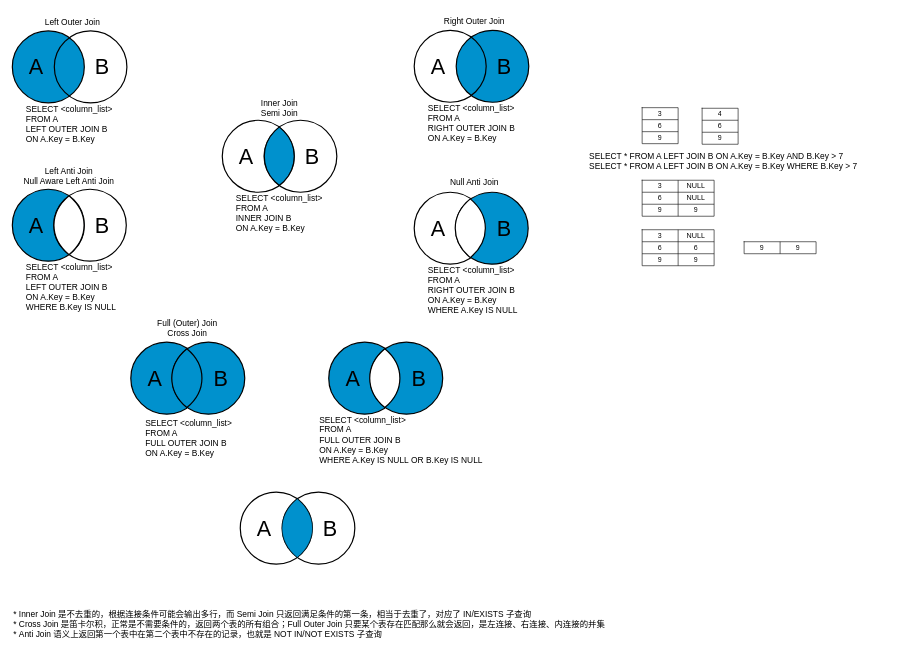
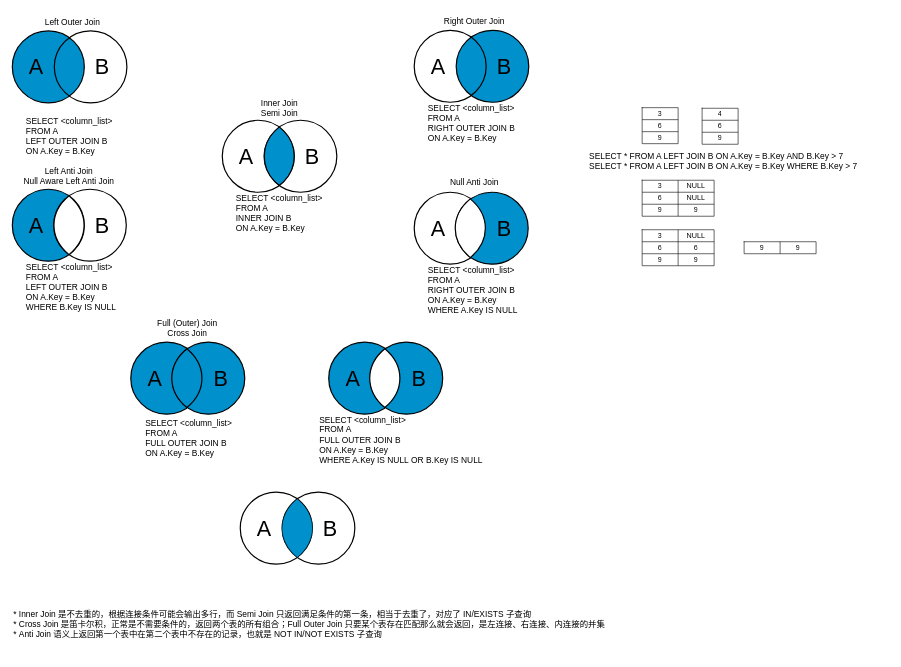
(73, 124) -> (73, 136)
